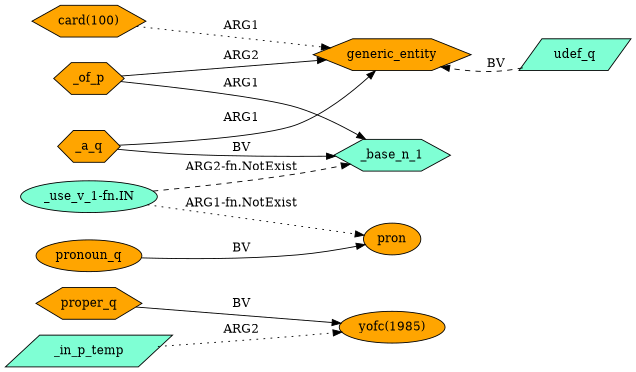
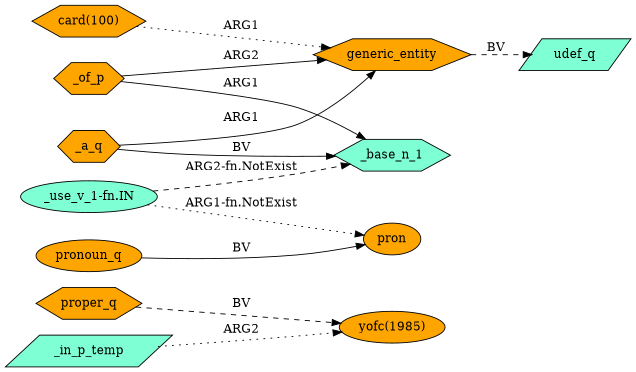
(486, 71) -> (497, 55)
(234, 315) -> (234, 315)
